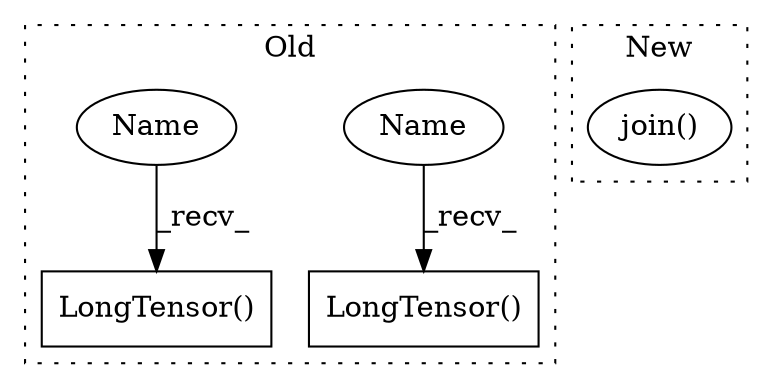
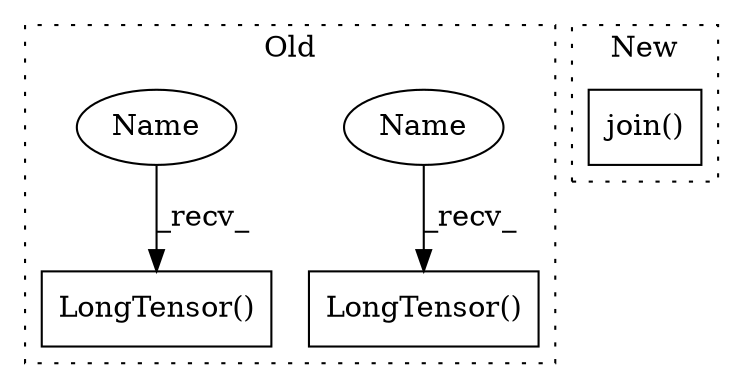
(660, 127) -> (645, 127)
